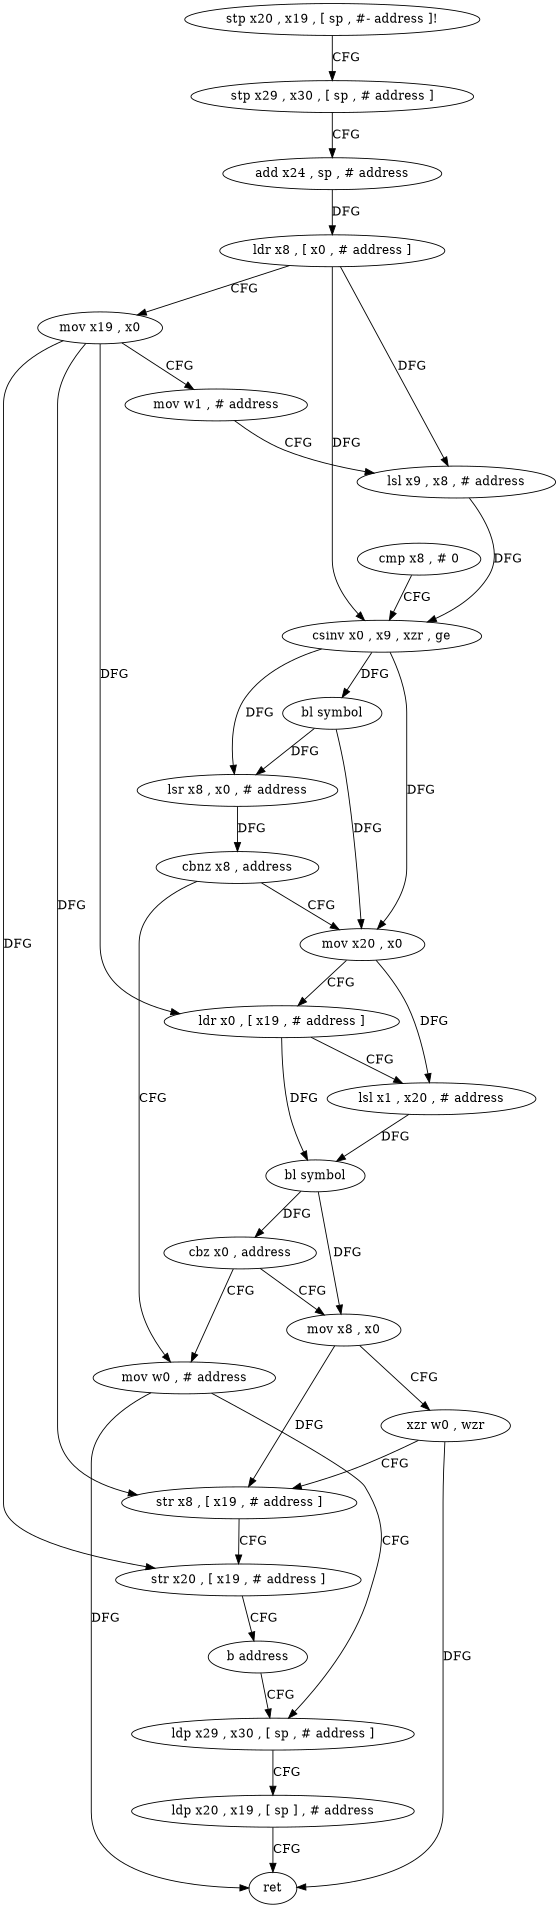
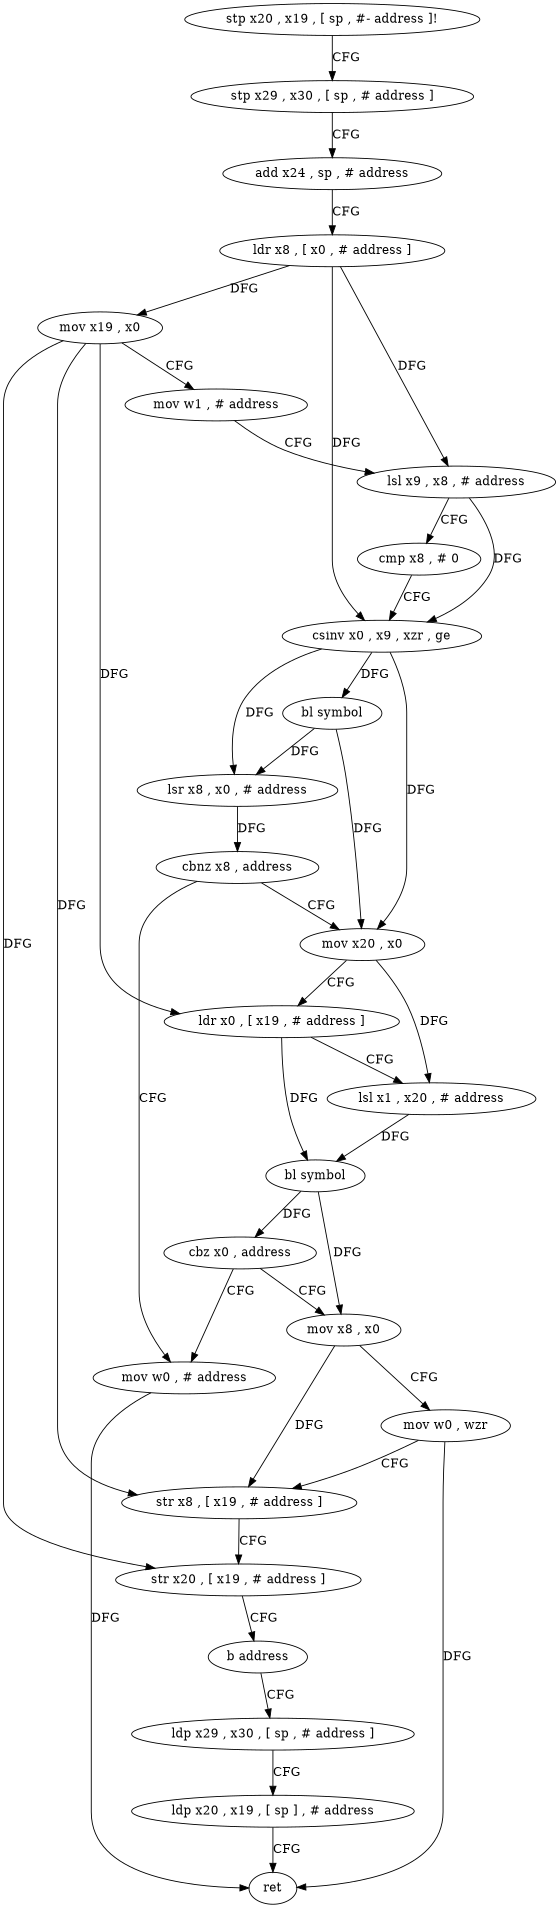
(346, 212) -> (346, 212)
(245, 289) -> (245, 289)
none -> (440, 517)
(446, 1426) -> (446, 1426)
(379, 1520) -> none
